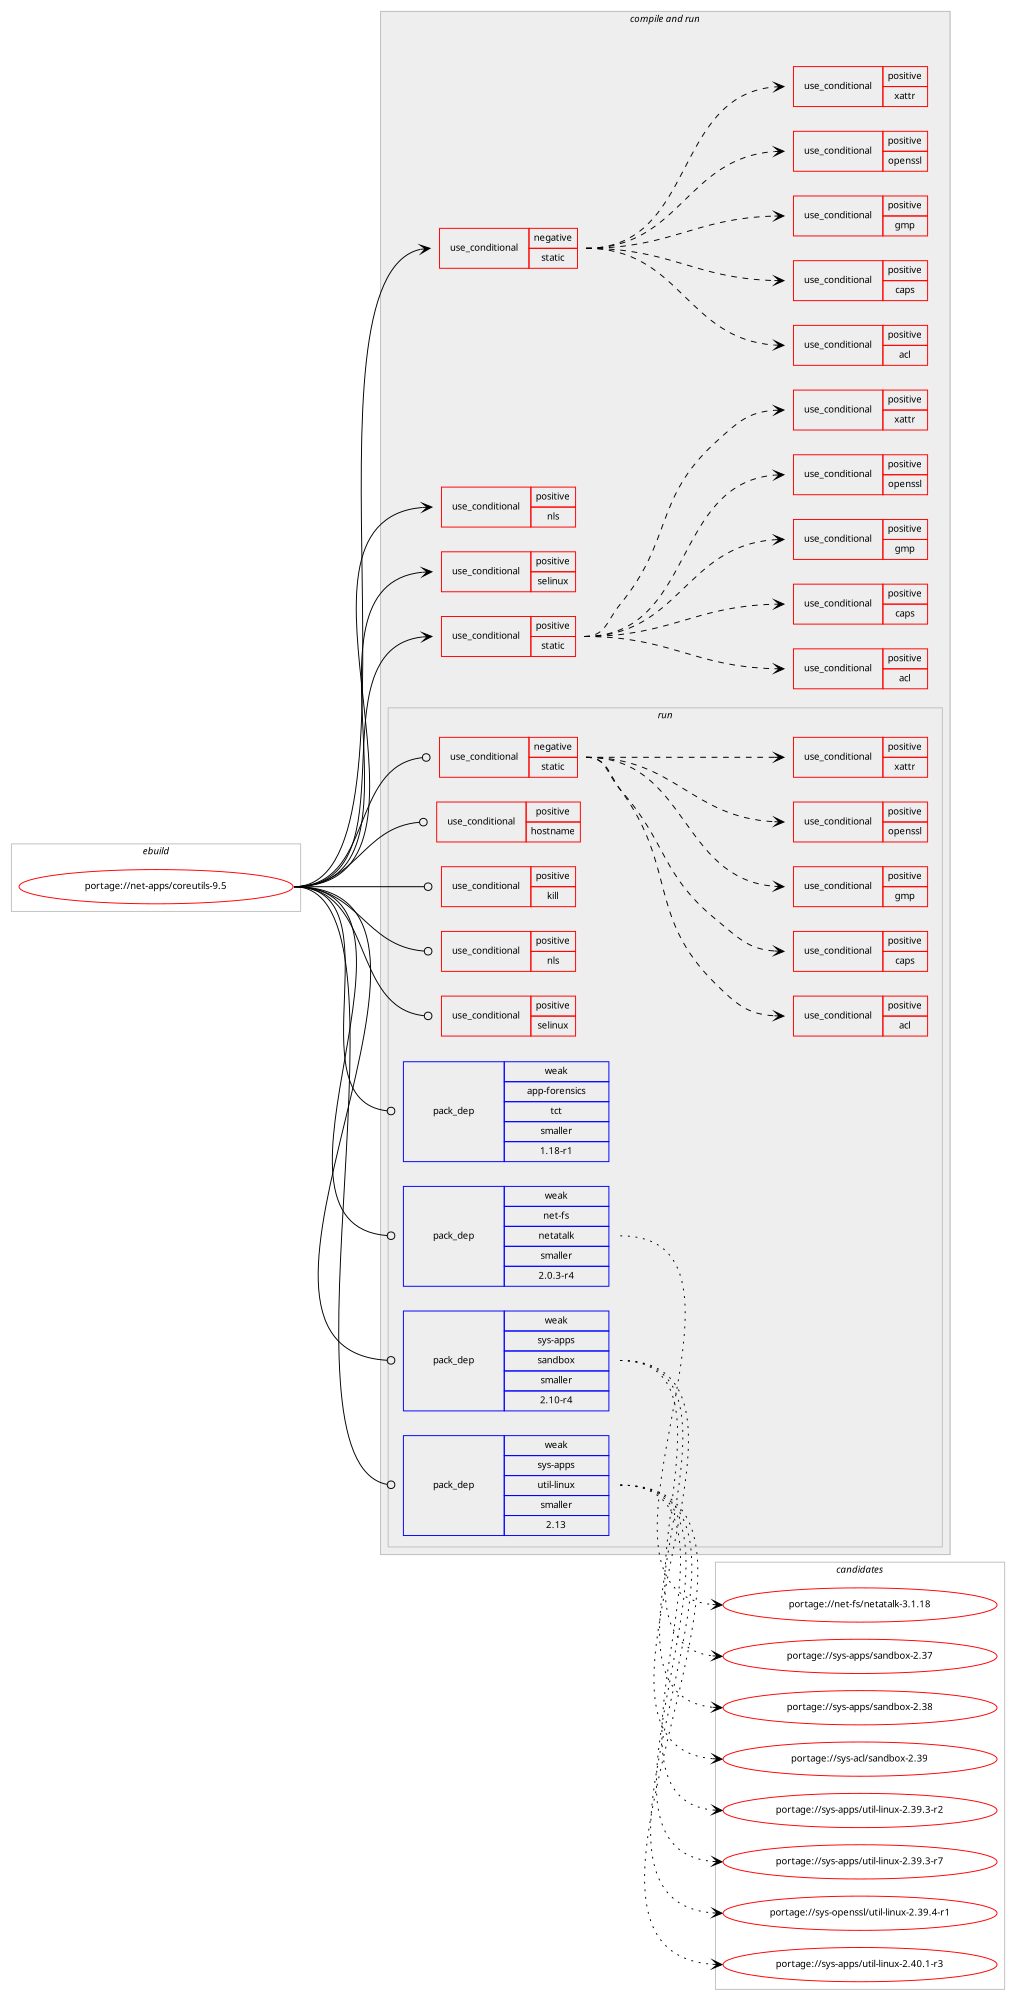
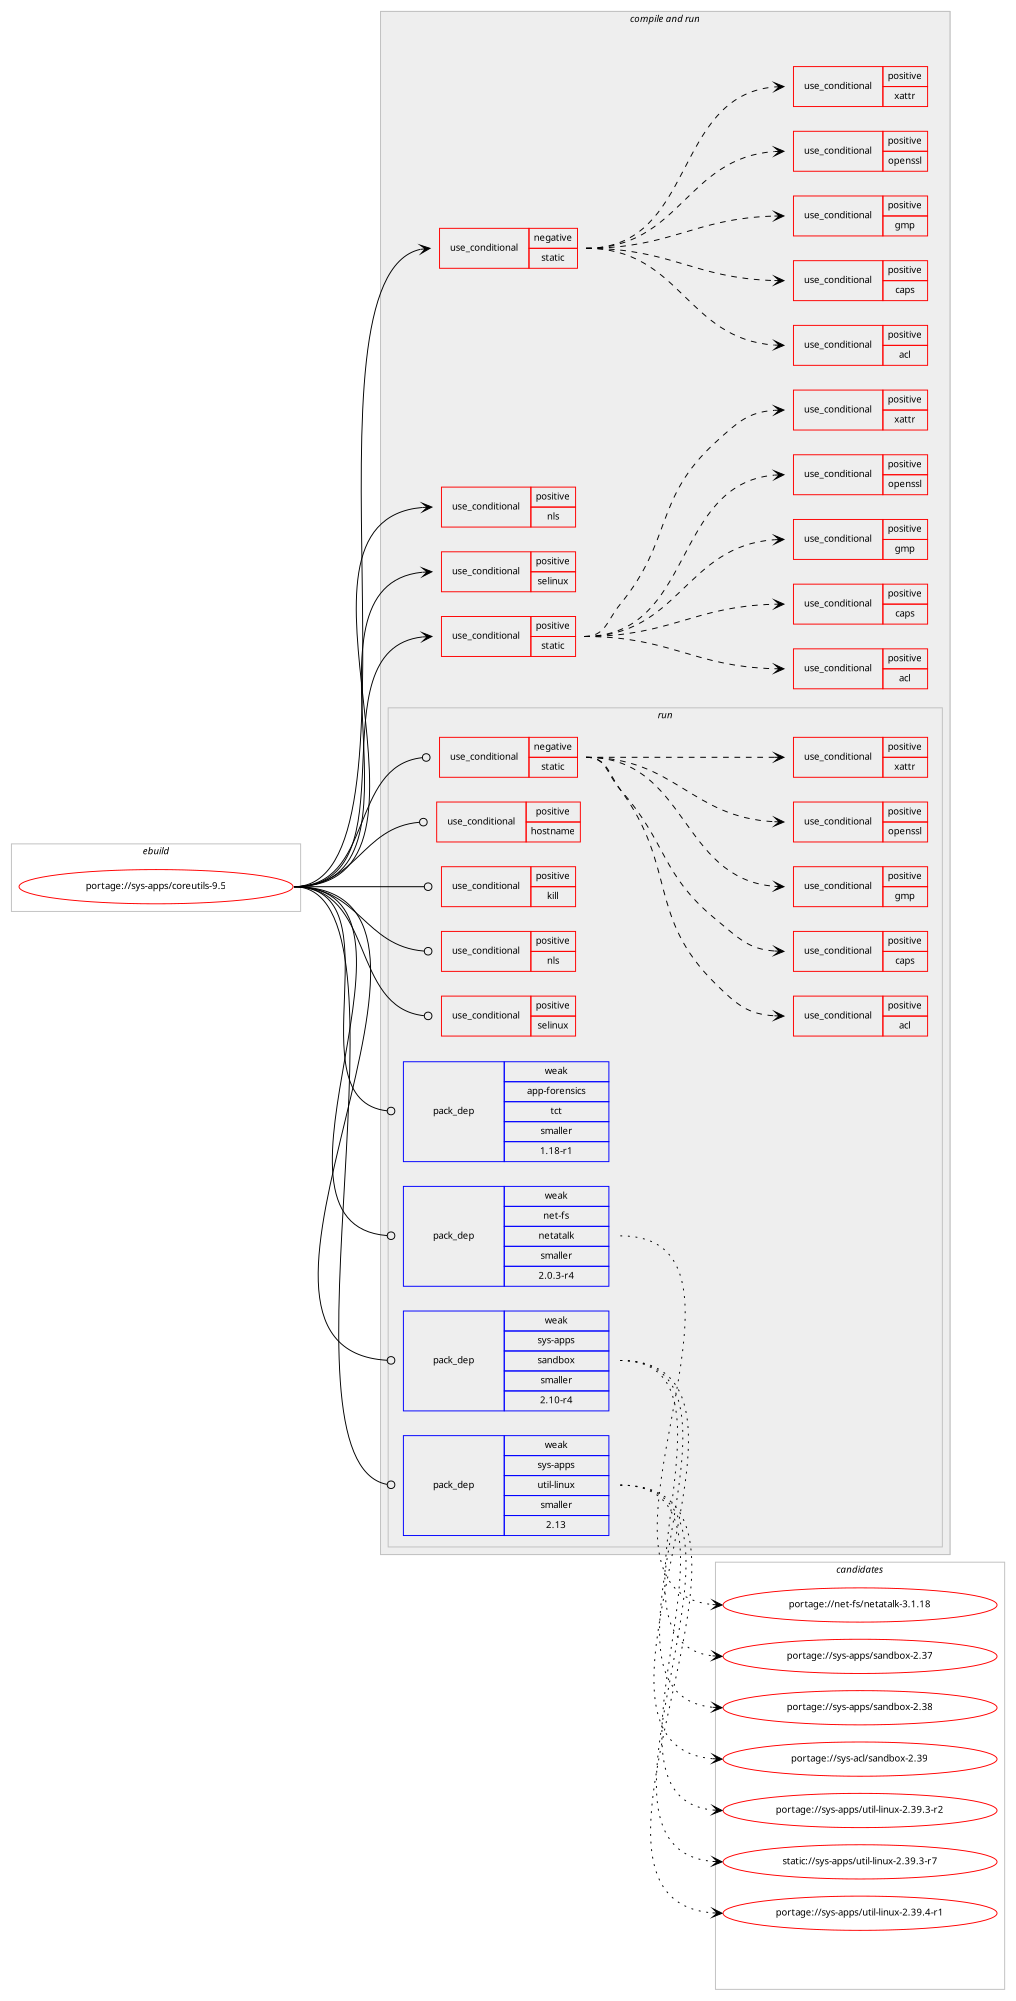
(156, 887) -> (156, 887)
(860, 1862) -> (860, 1862)
(860, 1913) -> (860, 1913)
(860, 1965) -> none
